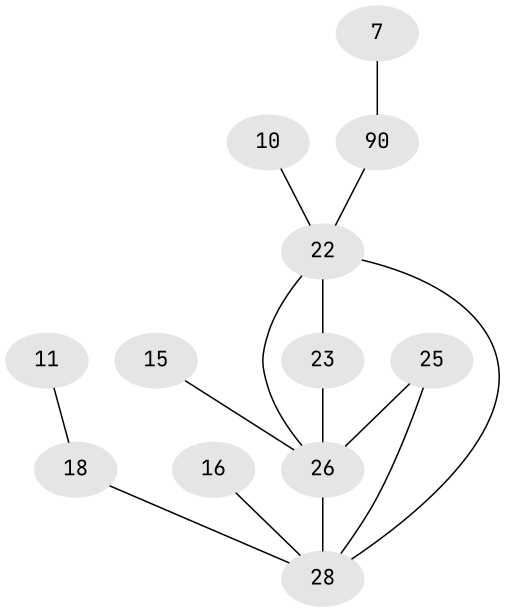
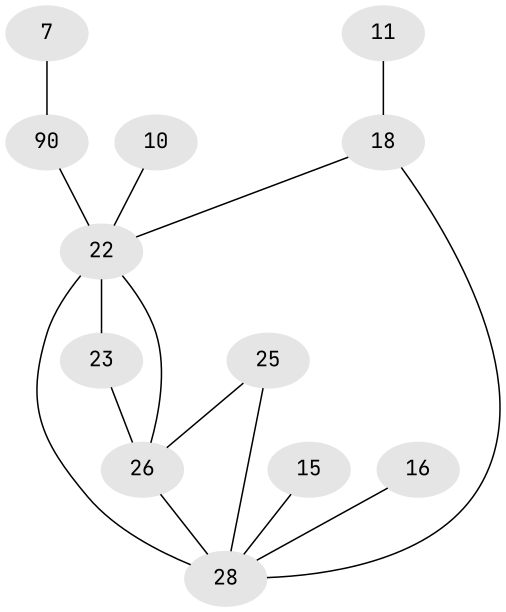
none -> (242, 197)
(240, 415) -> (267, 524)
